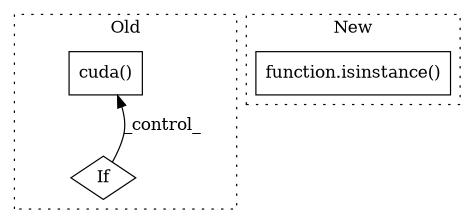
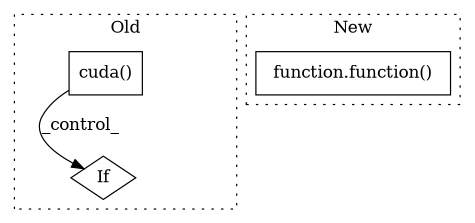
(353, 73) -> (353, 73)
(124, 135) -> (40, 128)
